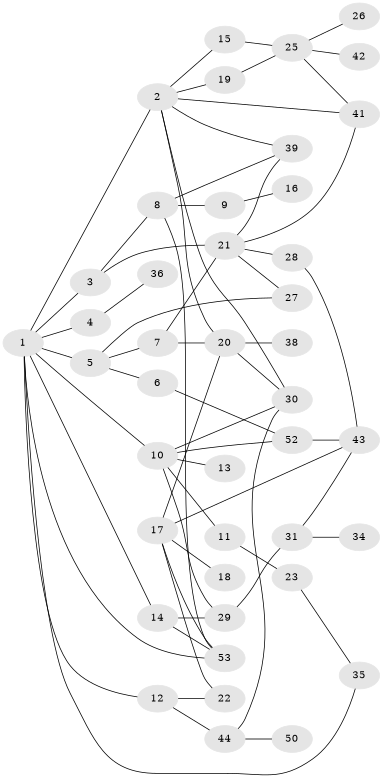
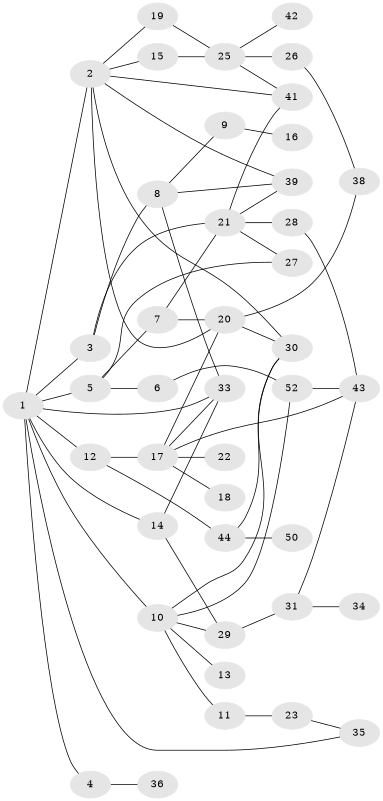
none -> (334, 116)
(225, 658) -> (225, 389)
(191, 699) -> (124, 457)
